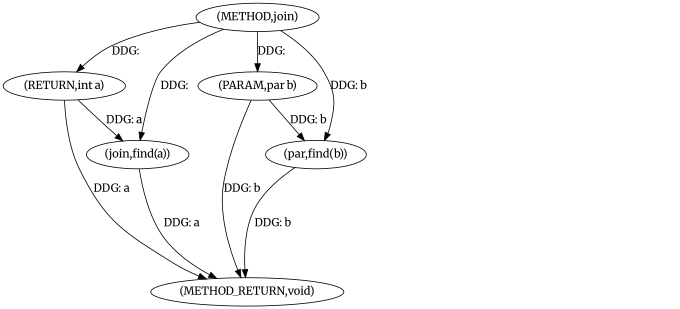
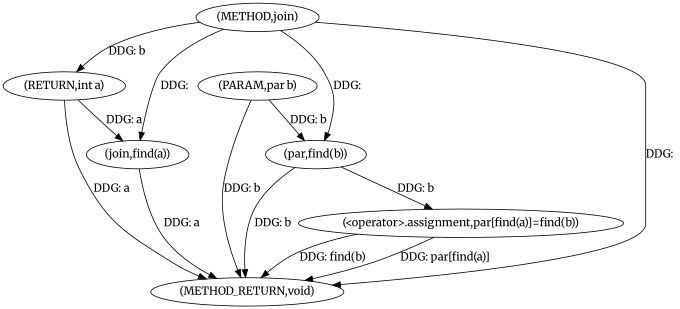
(258, 48) -> (646, 142)
(127, 52) -> (127, 52)
(349, 86) -> (349, 86)
none -> (461, 223)
